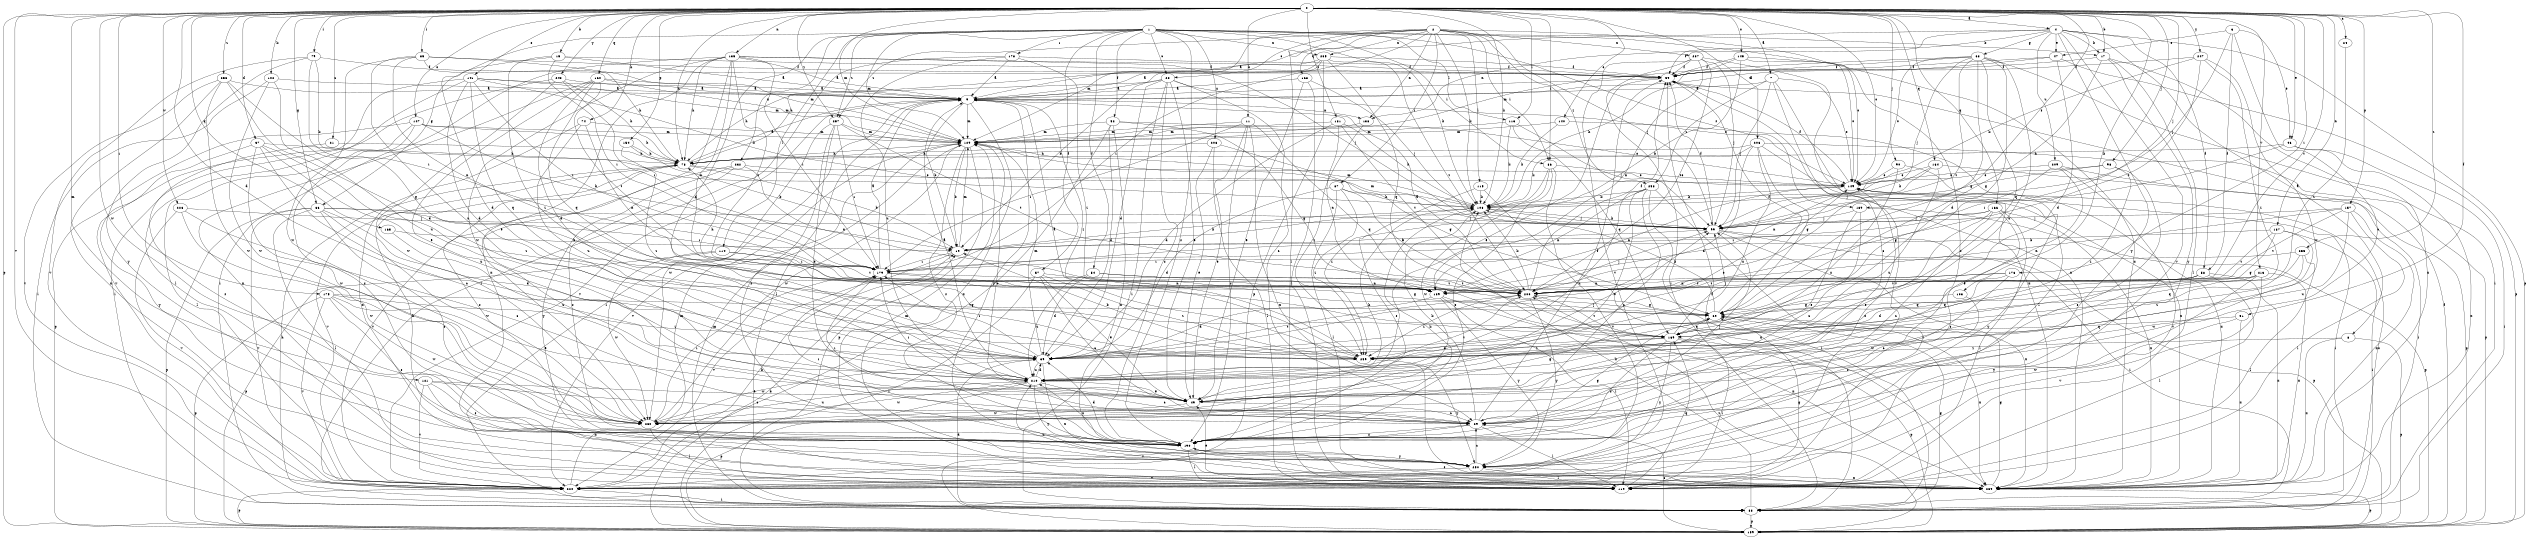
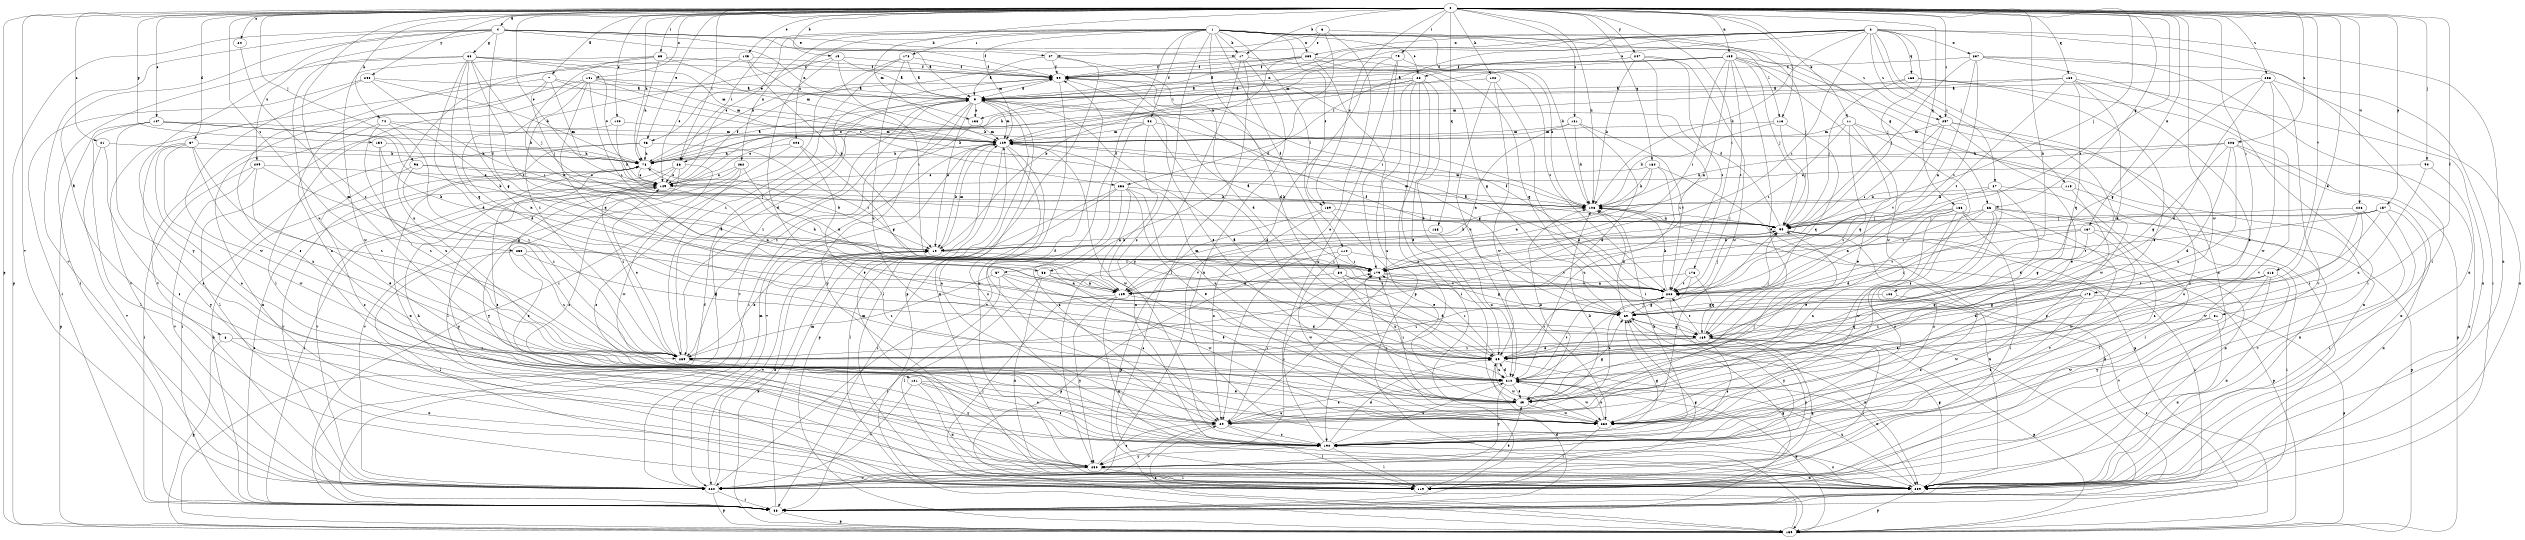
none -> (523, 240)
(339, 472) -> (285, 478)
